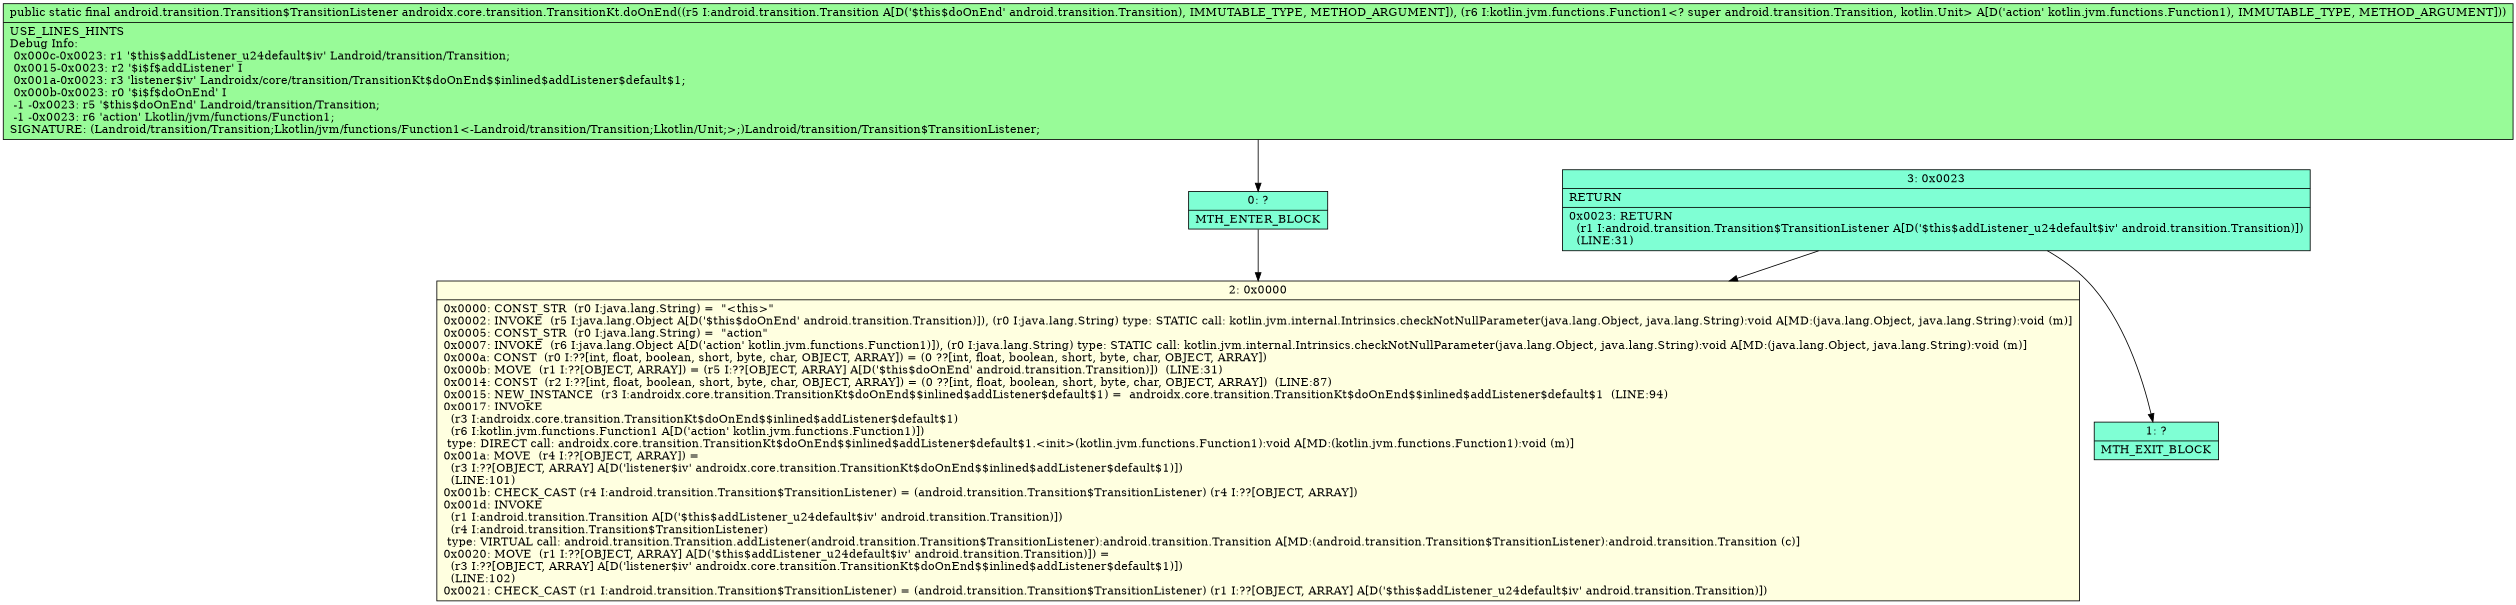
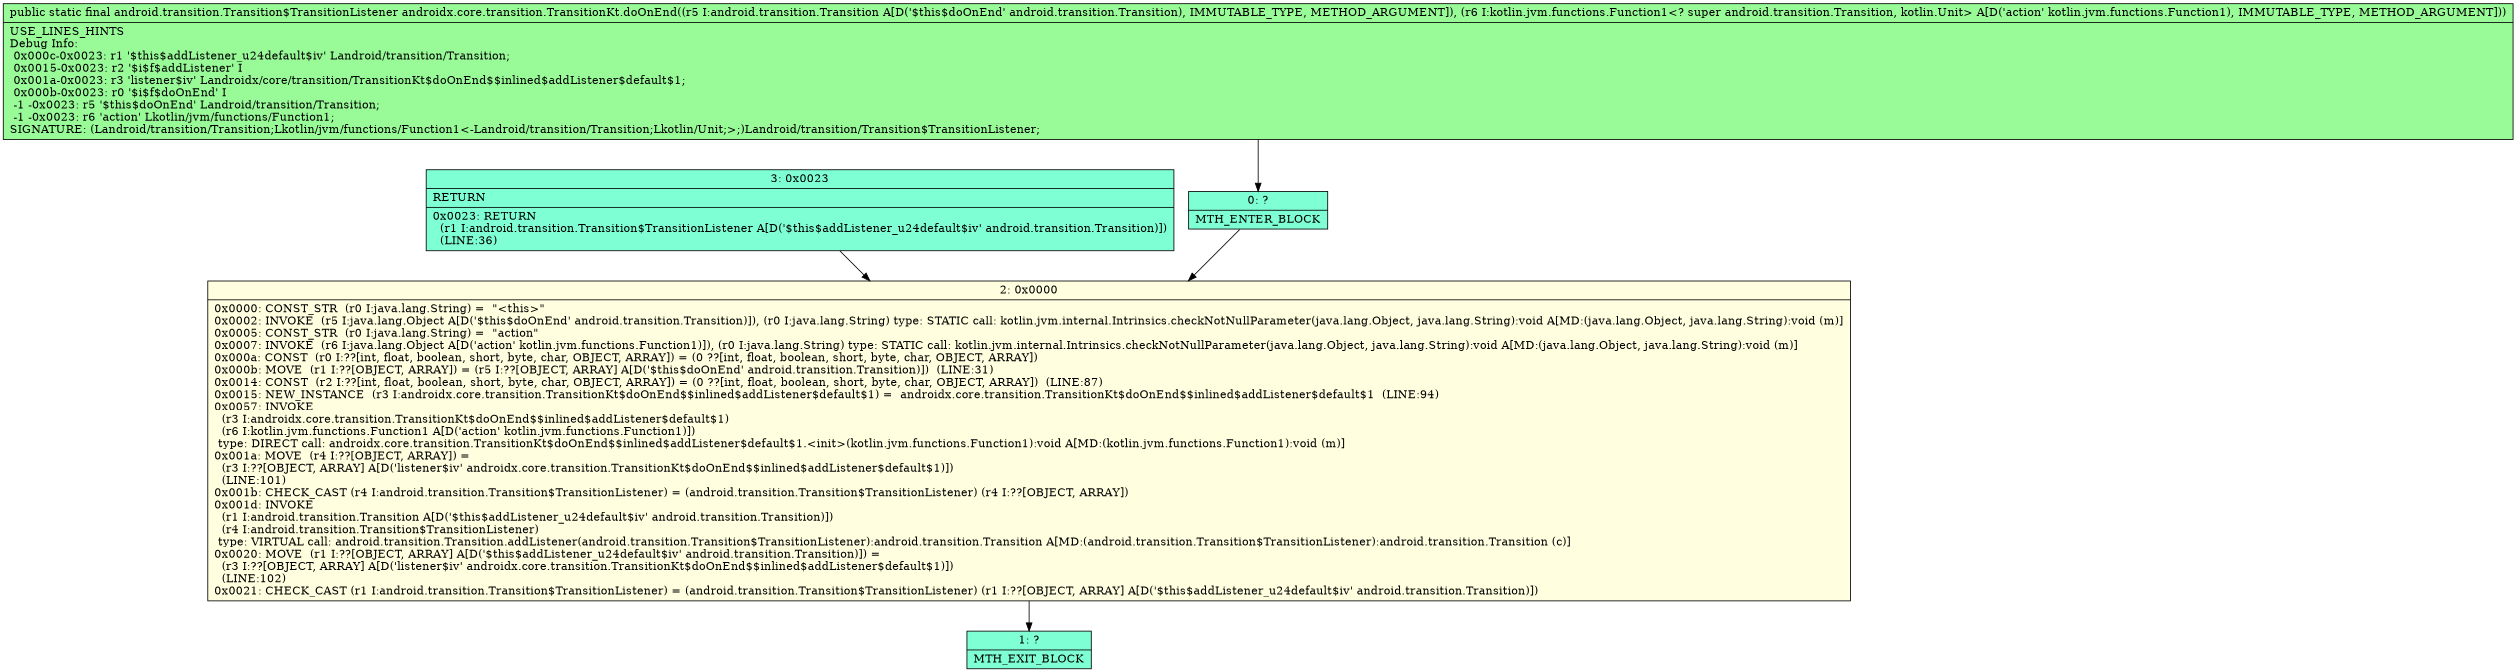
(1601, 241) -> (465, 241)
(2116, 321) -> (1029, 612)
(497, 407) -> (268, 407)
